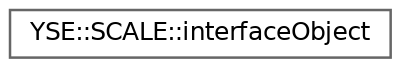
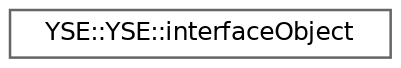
(200, 34) -> (200, 34)
